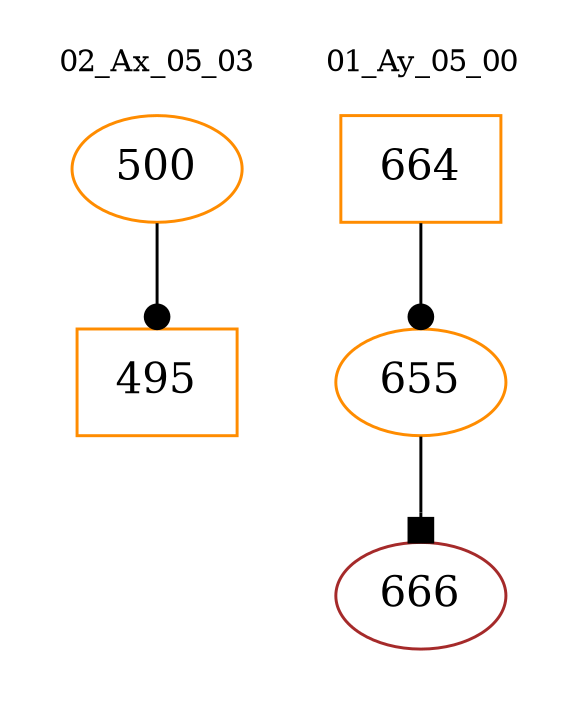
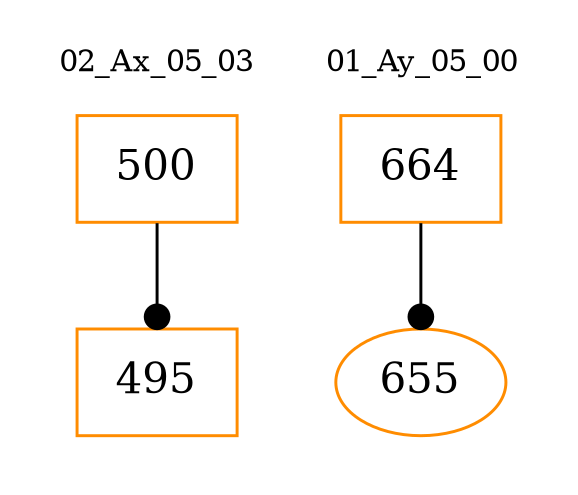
(157, 169) -> (157, 169)
(421, 596) -> none
